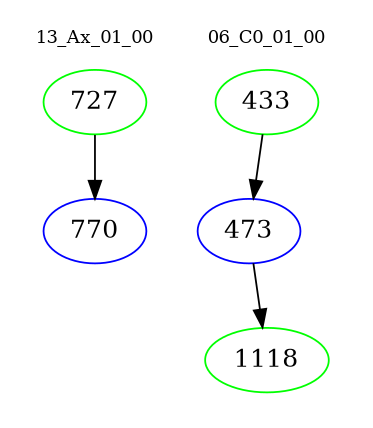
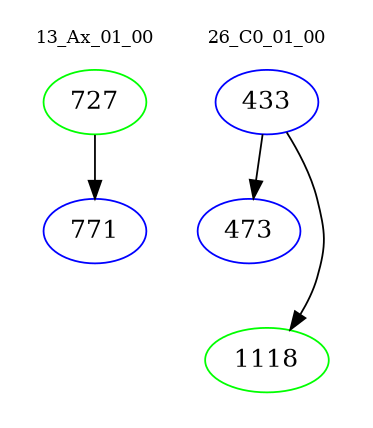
(267, 39) -> (267, 39)
(267, 102) -> (267, 102)
(95, 231) -> (95, 231)
(257, 286) -> (322, 222)
